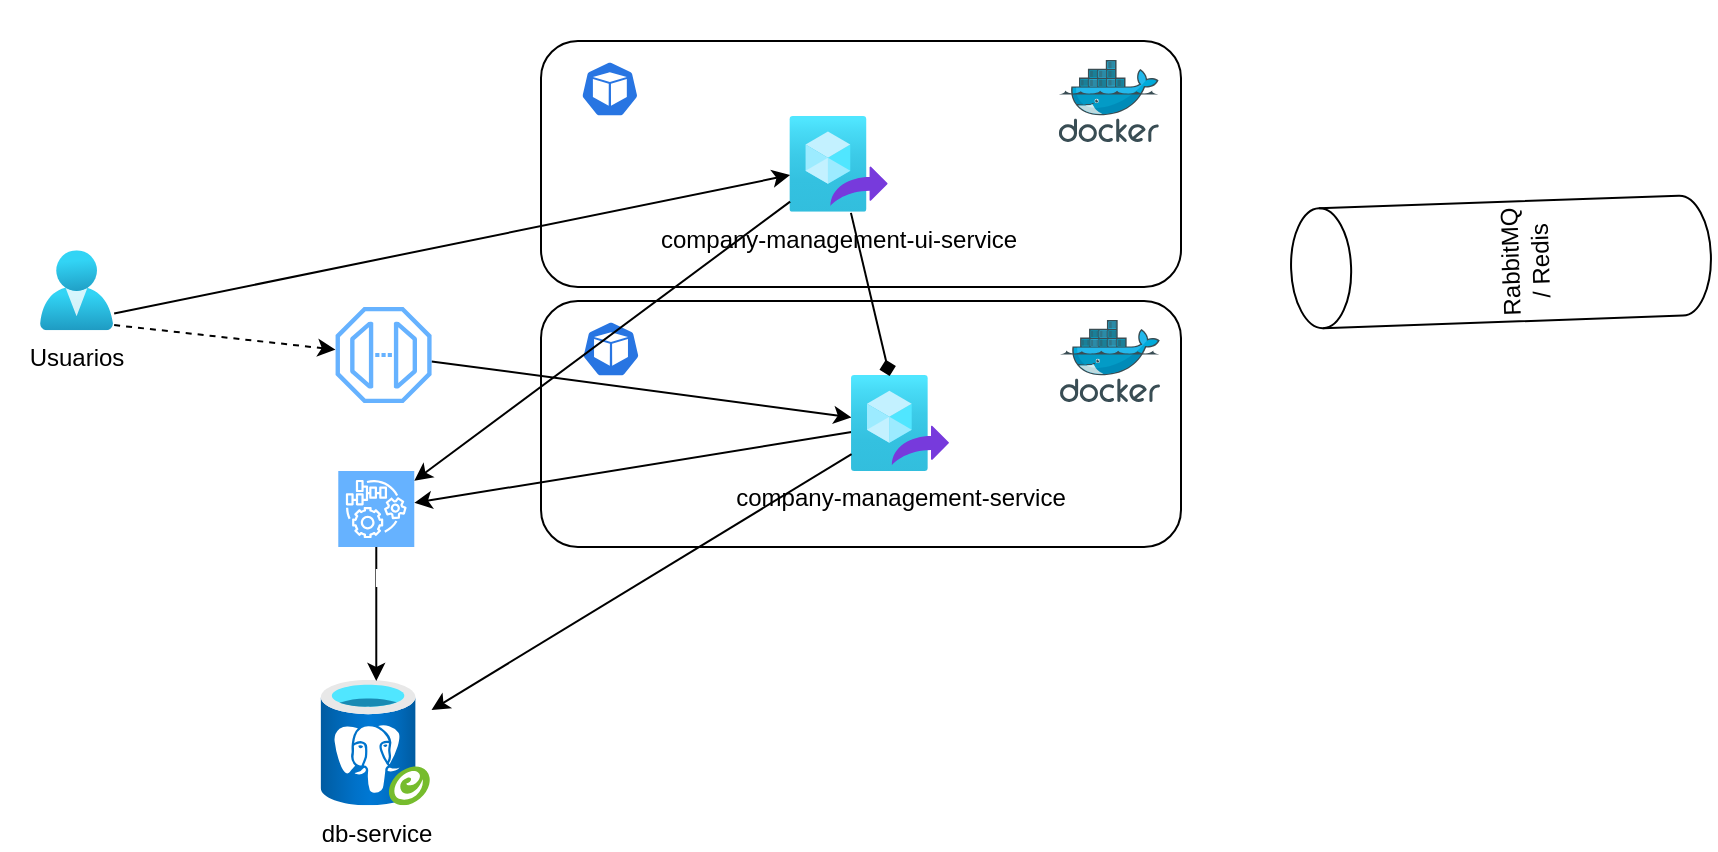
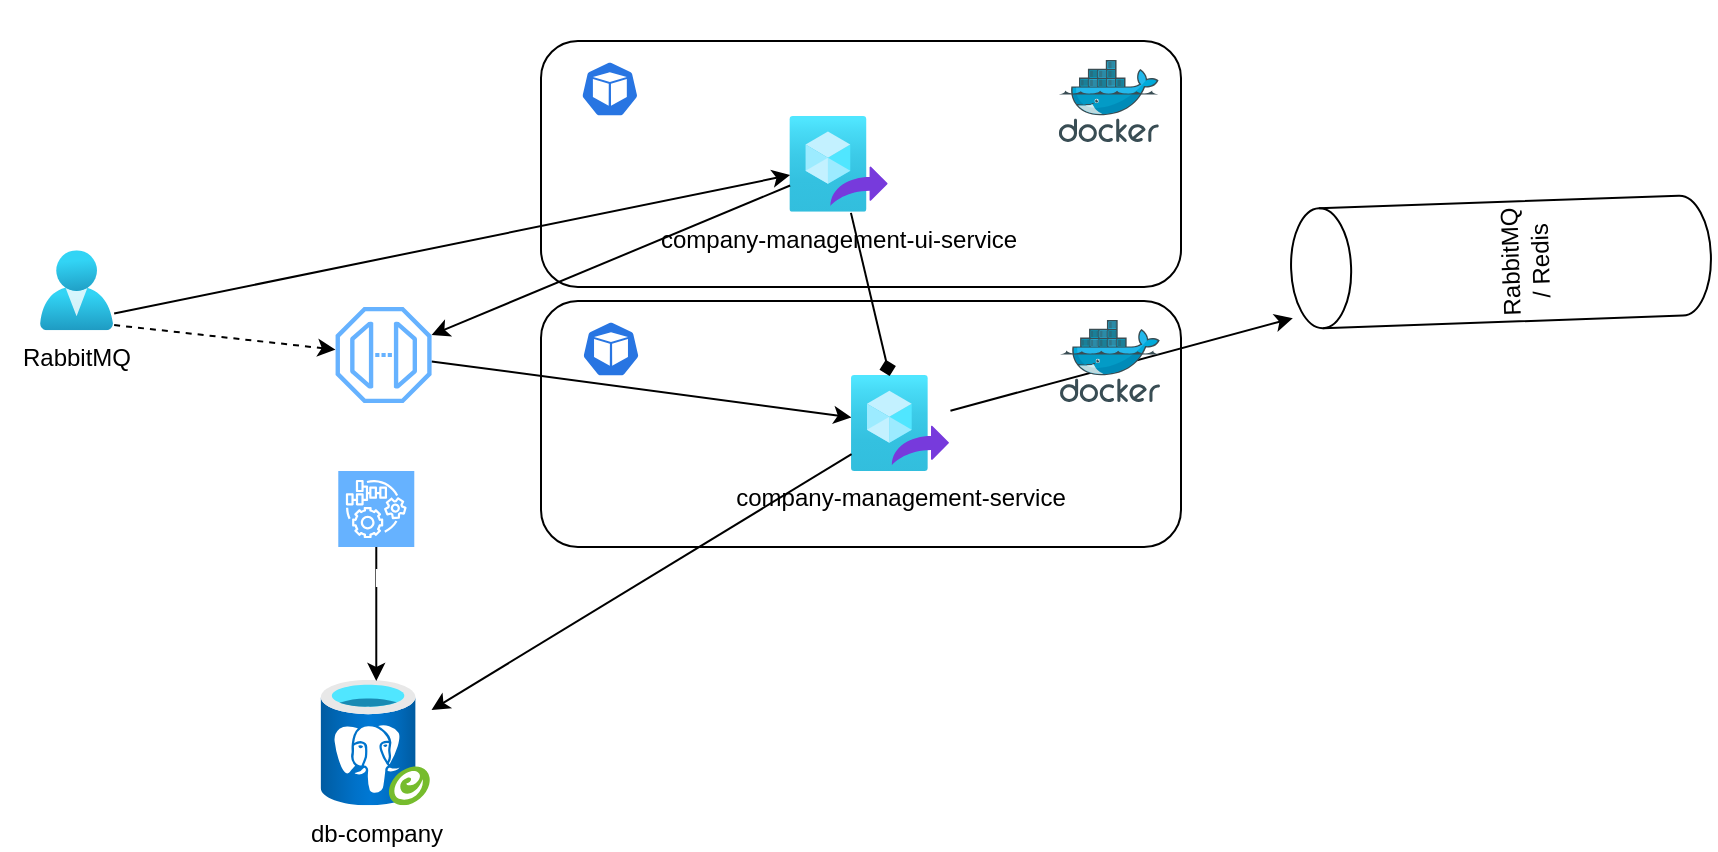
(674, 288) -> (617, 258)
(78, 359) -> (78, 359)
(639, 466) -> (1208, 341)
(378, 835) -> (378, 835)
